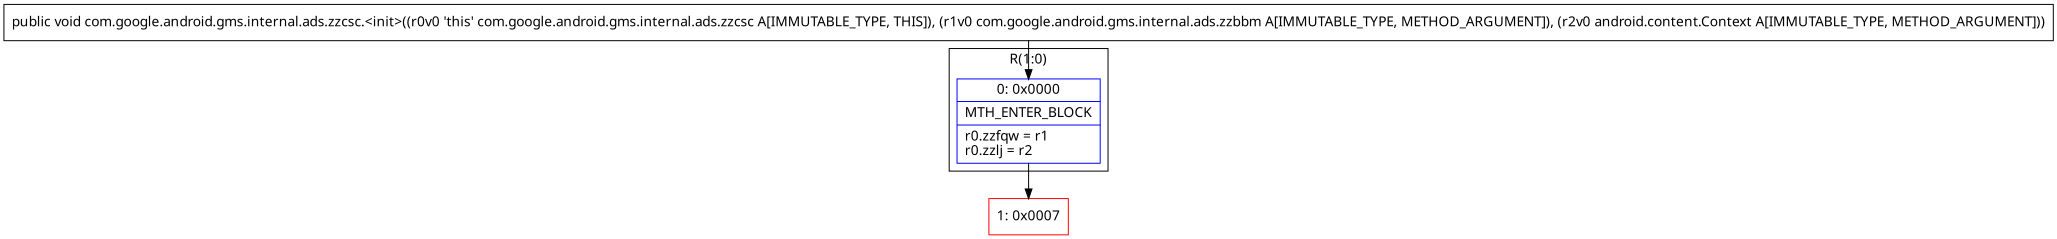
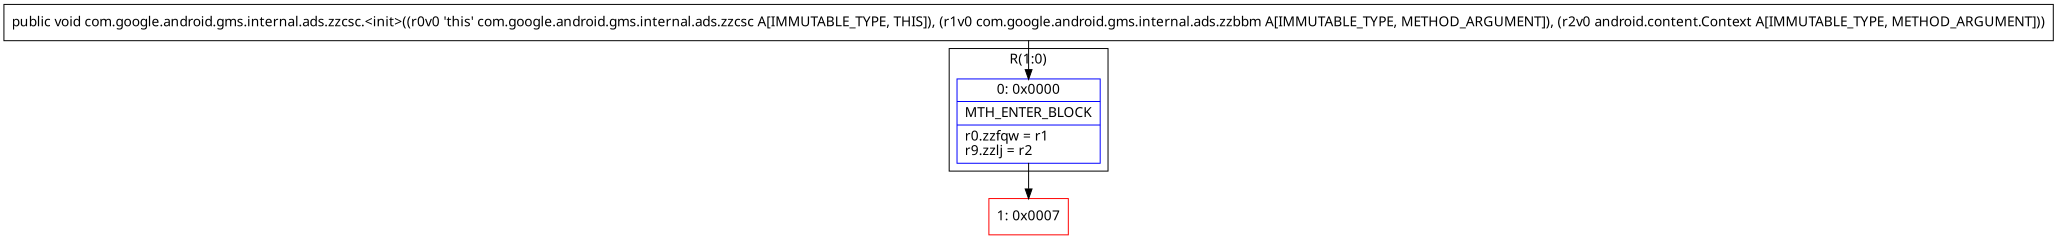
(999, 151) -> (999, 151)
